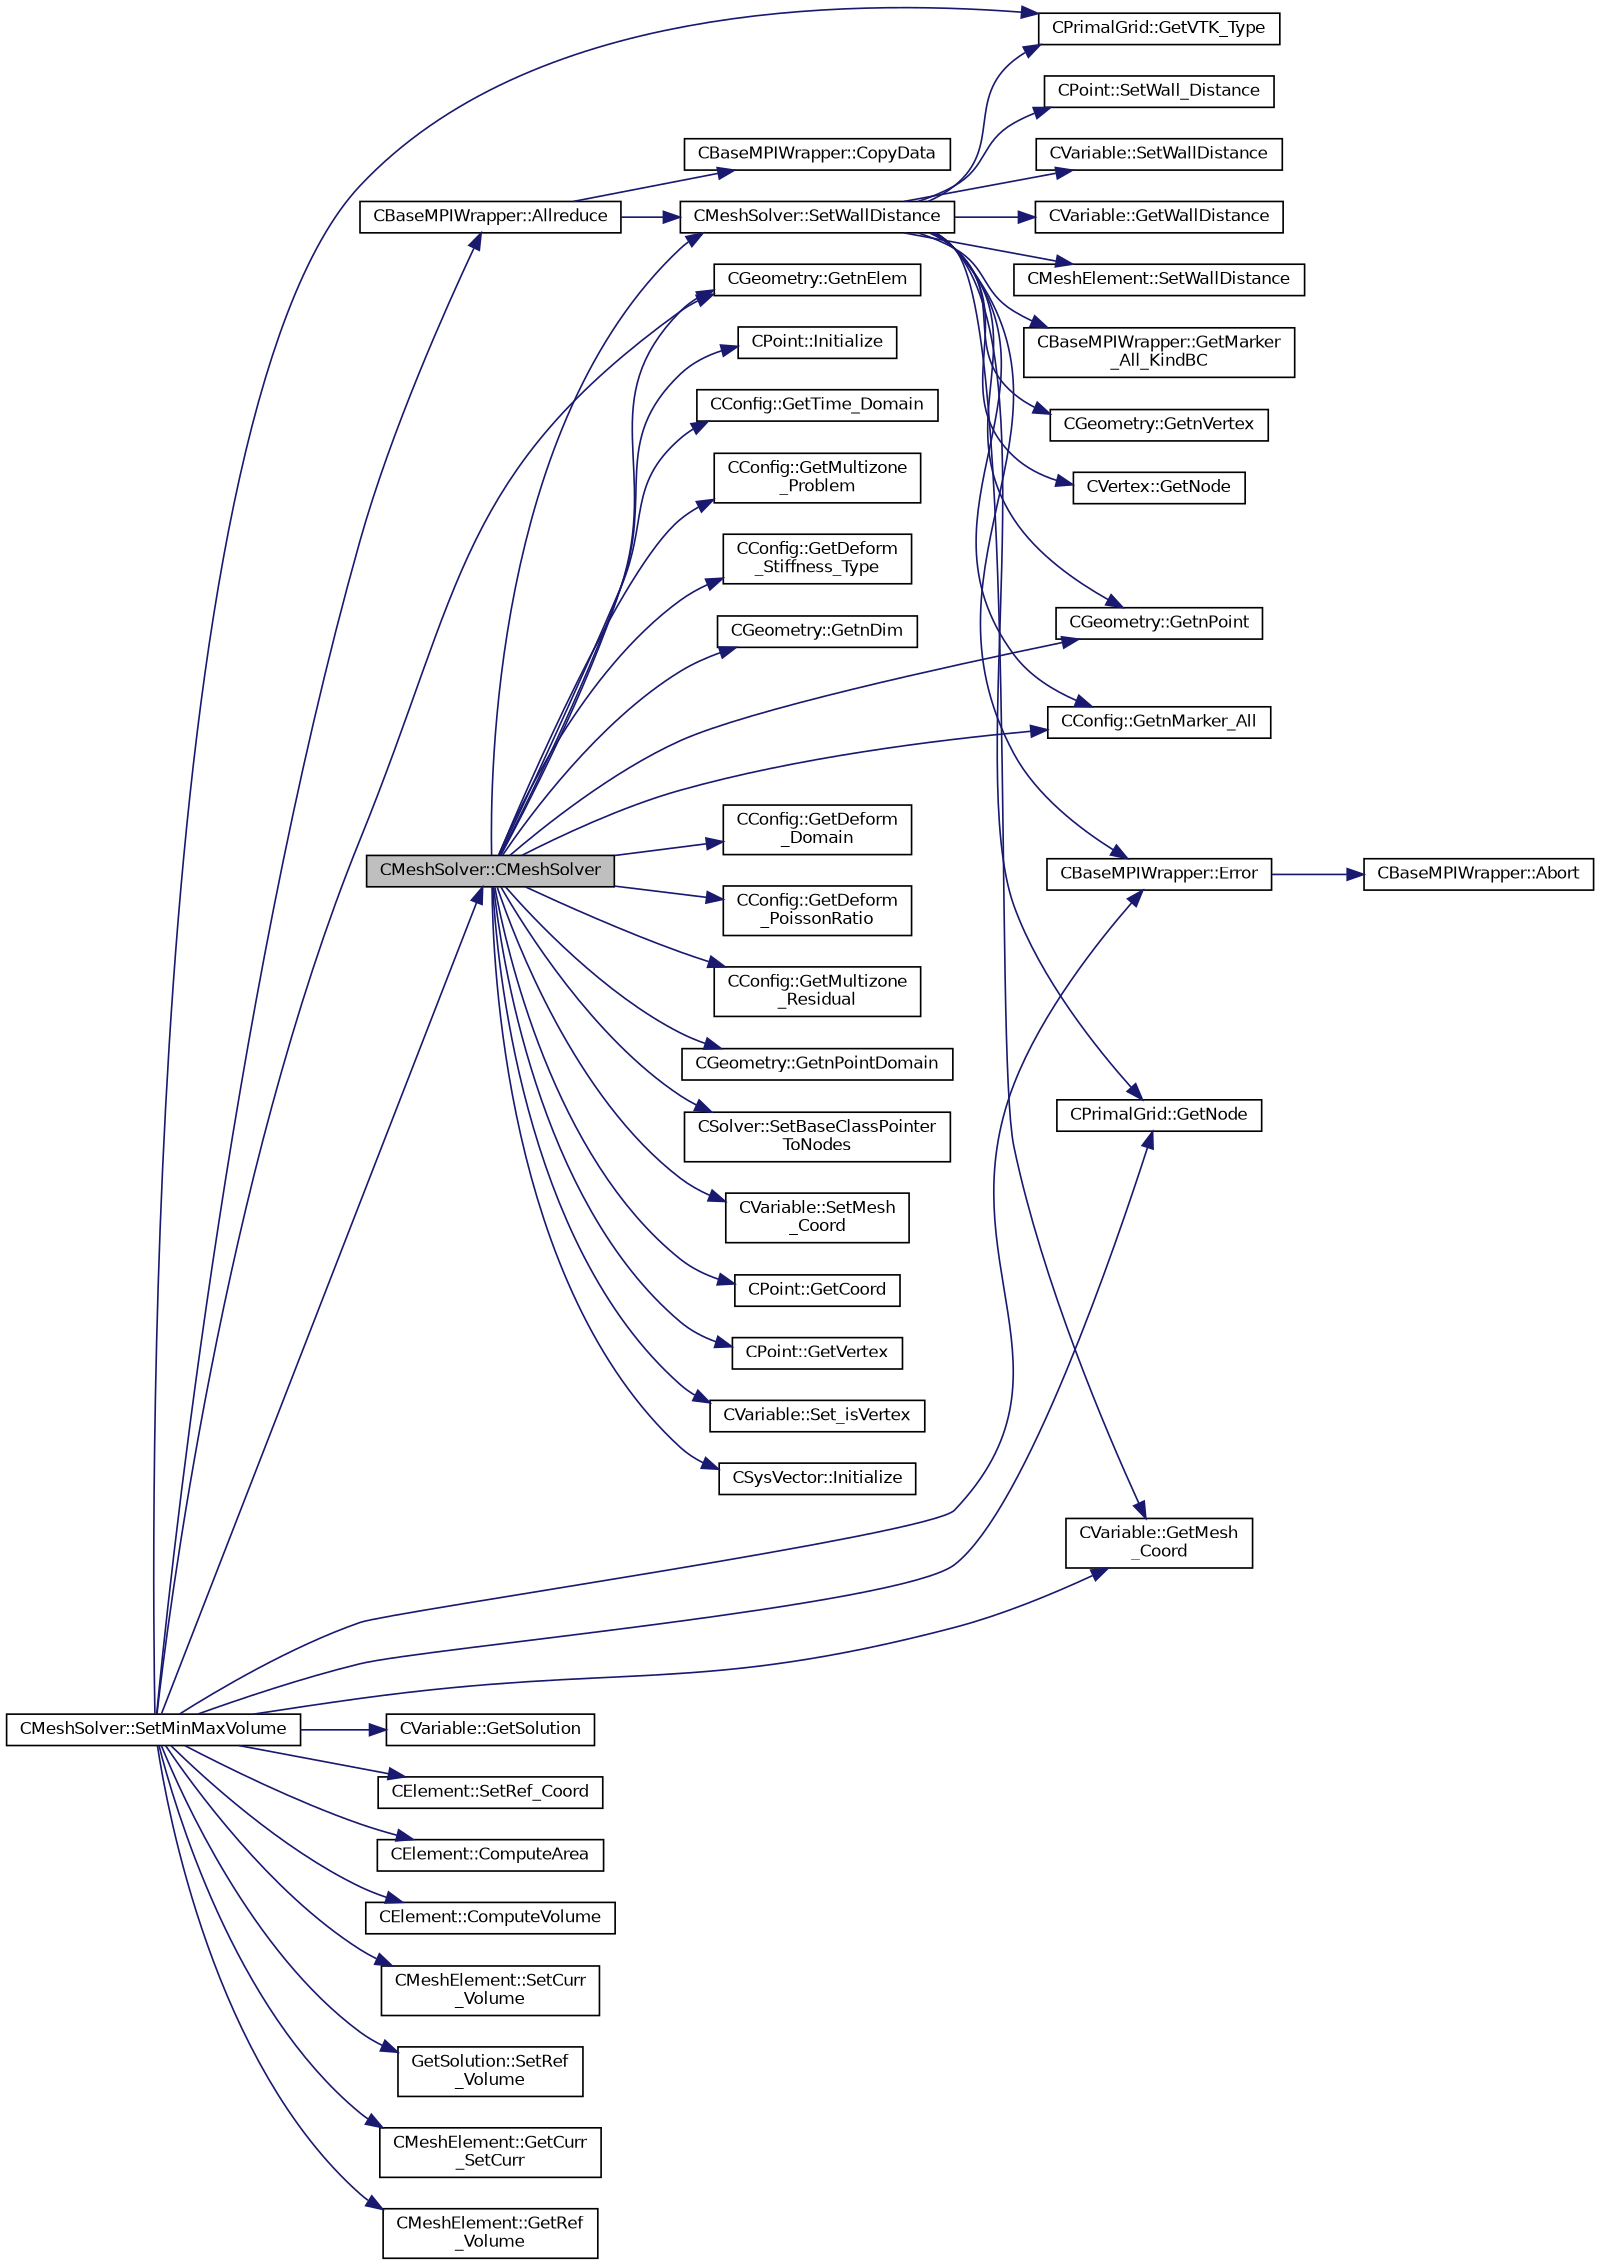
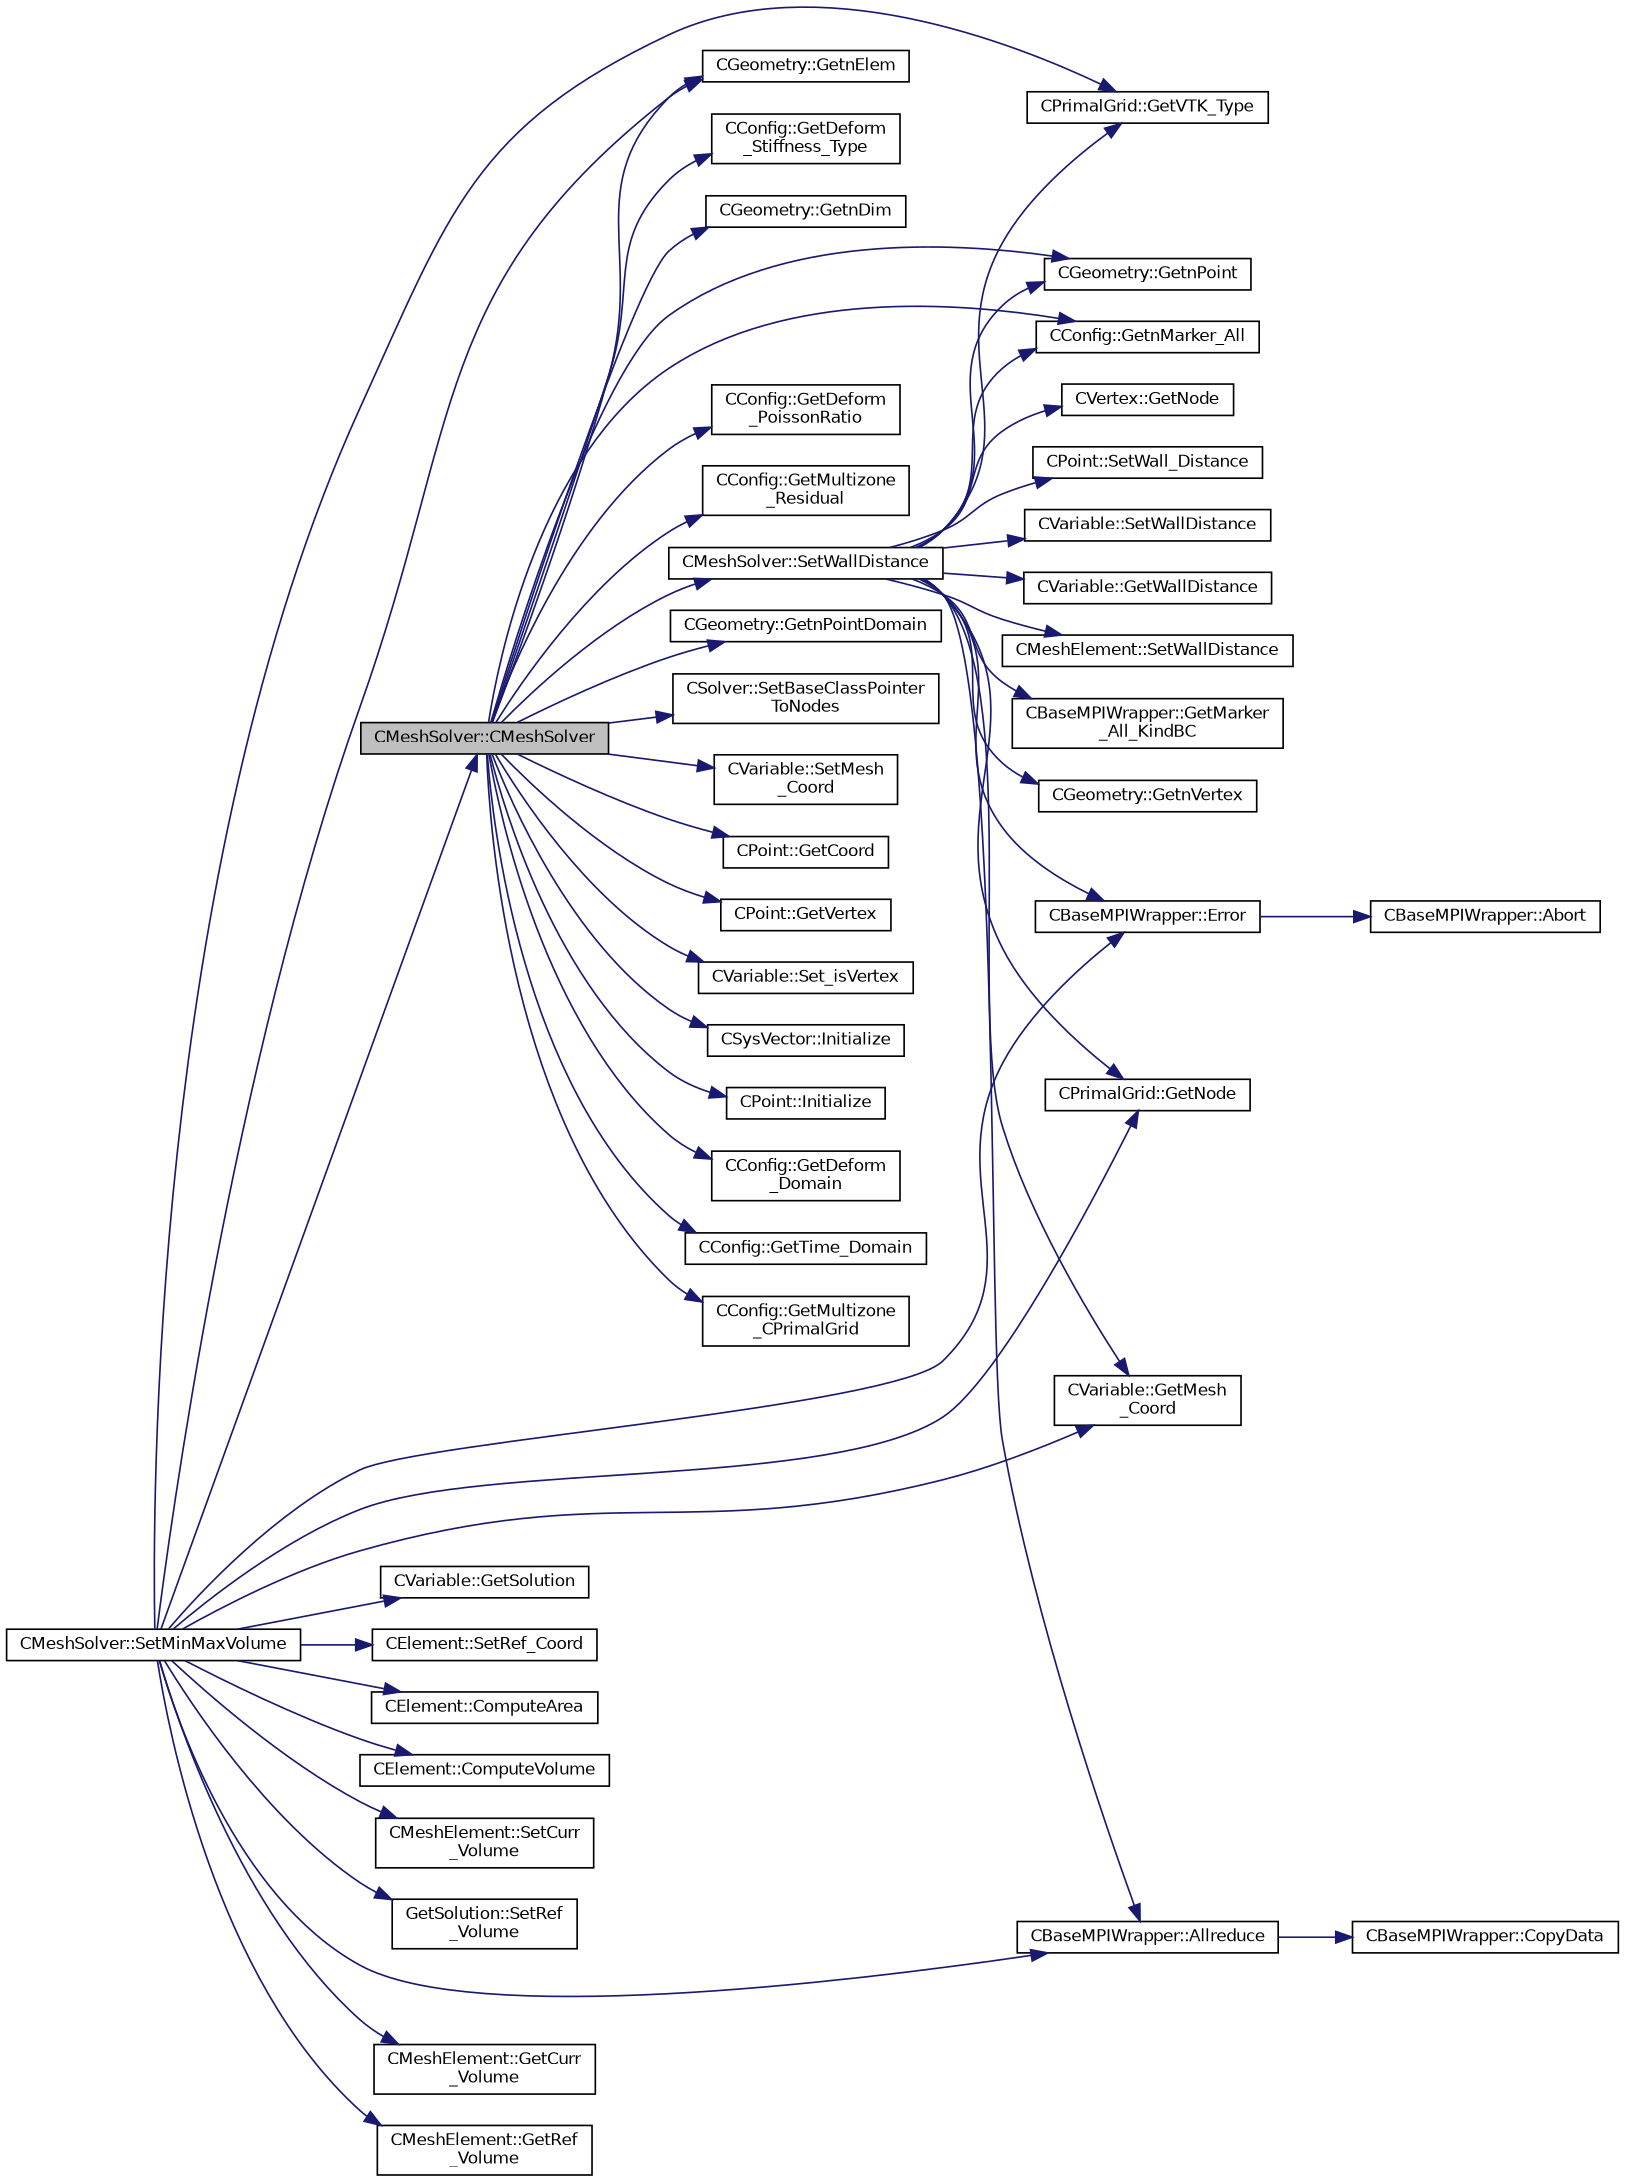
(642, 217) -> (993, 1177)
(817, 478) -> (806, 1321)
(490, 2153) -> (485, 2069)
